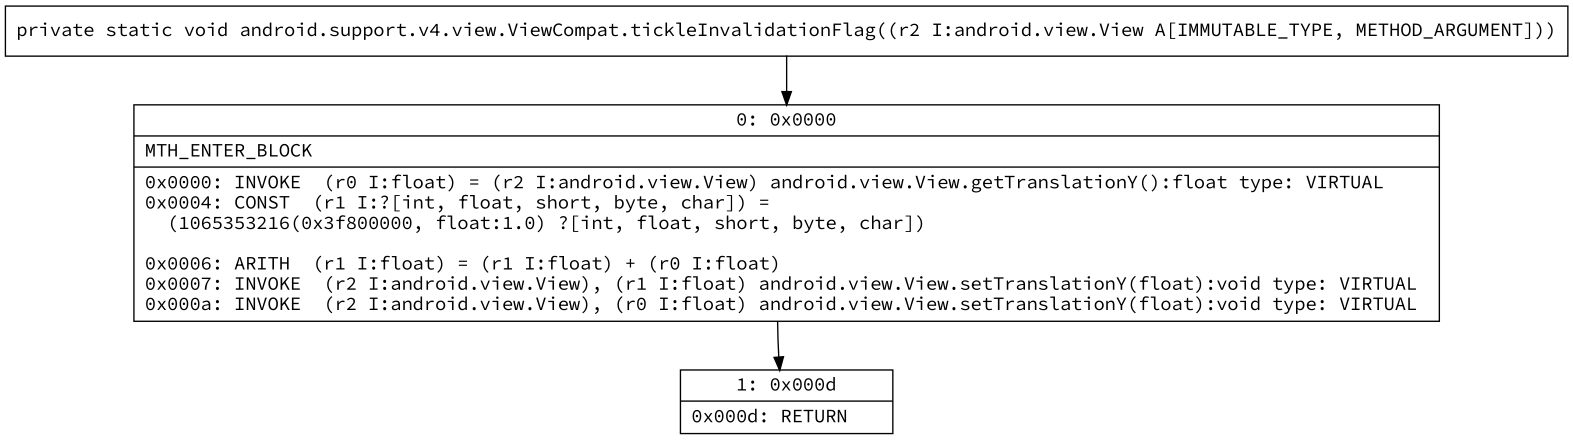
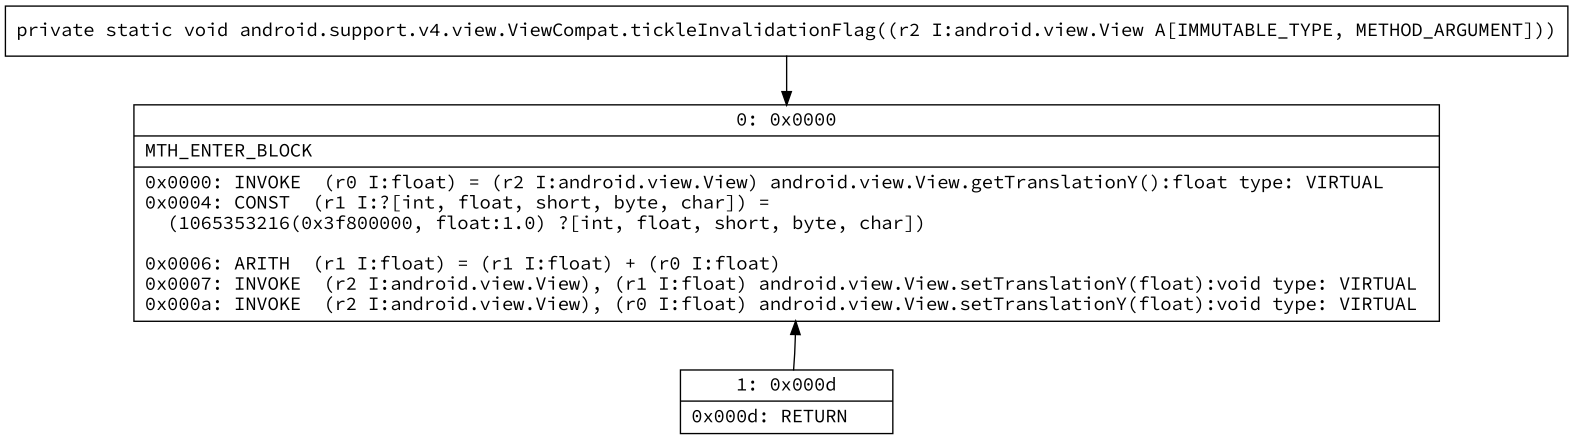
(778, 339) -> (795, 353)
